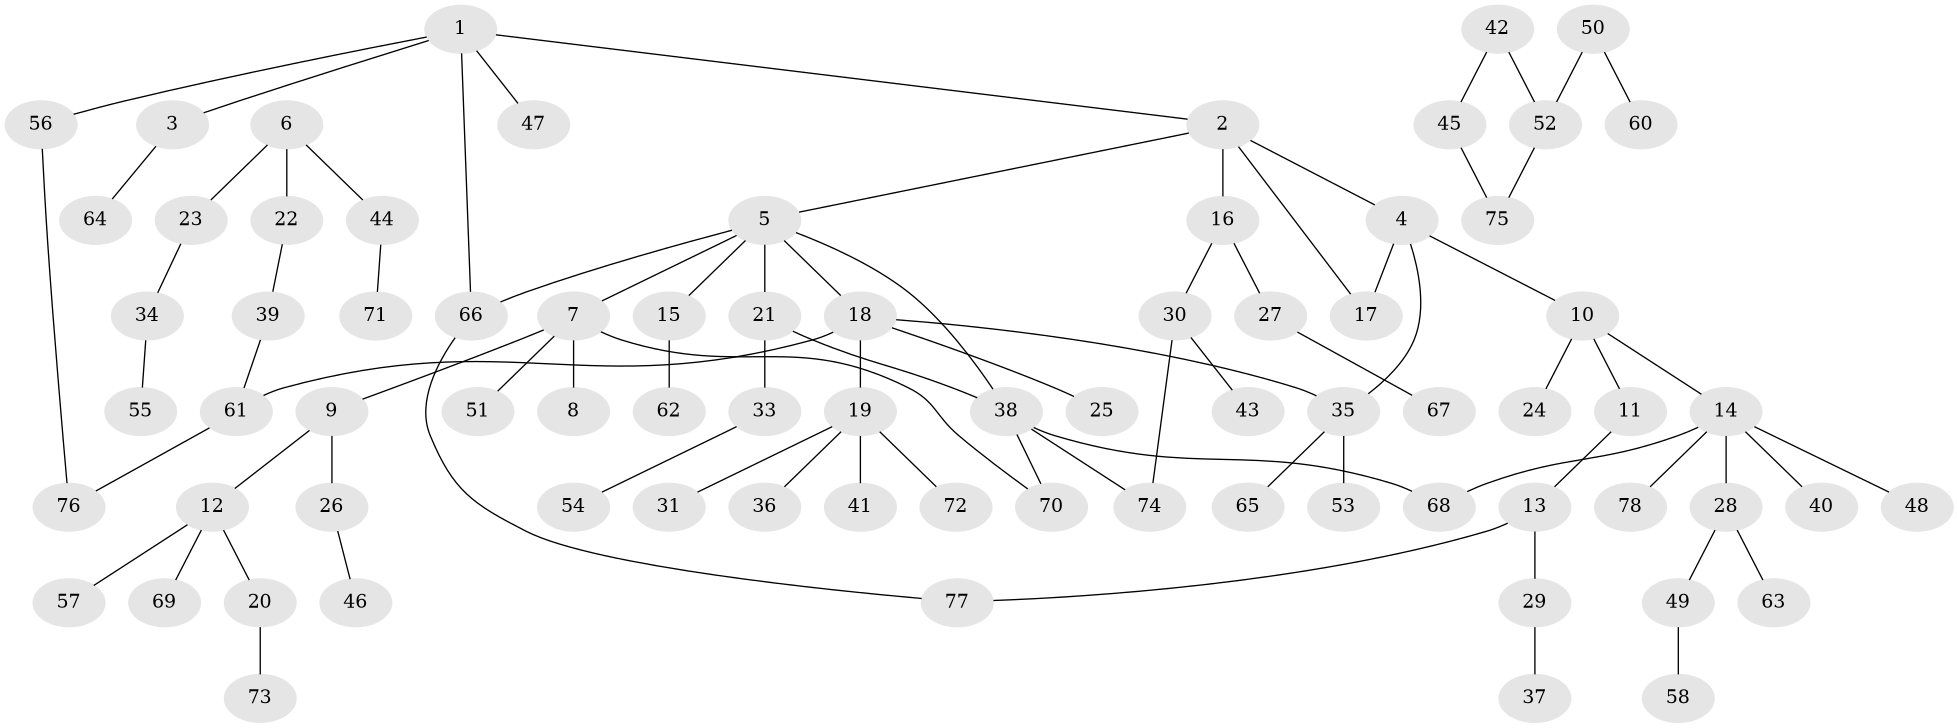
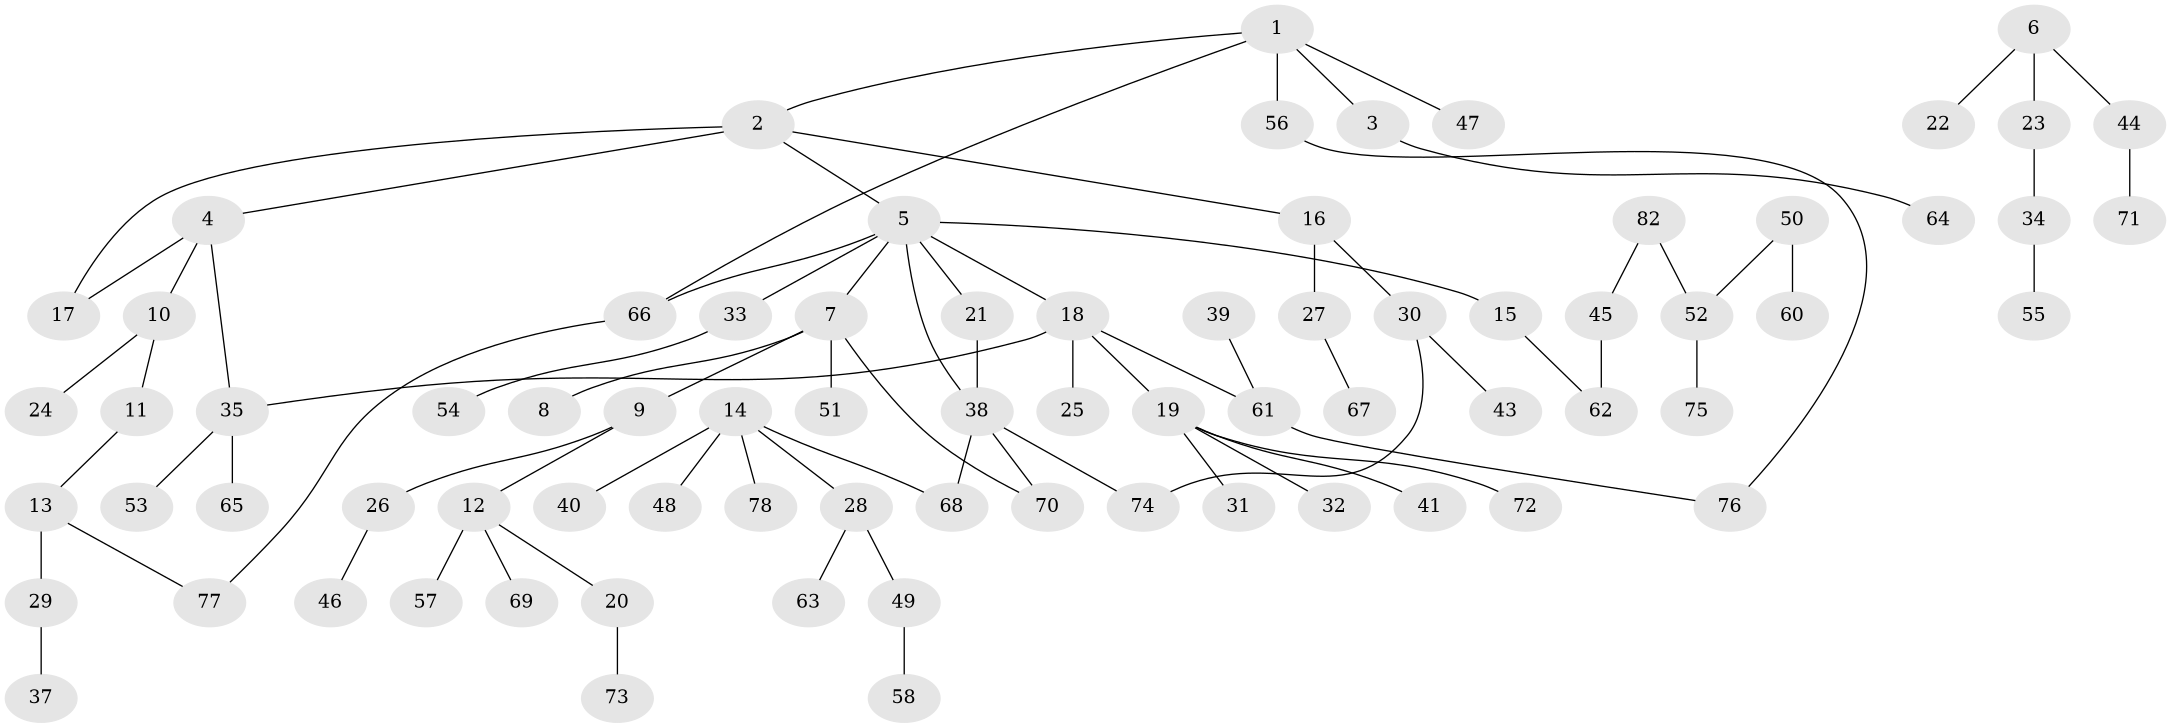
(1498, 29) -> (1649, 220)
(1474, 173) -> (1601, 364)
(278, 268) -> none
(1655, 364) -> none
(765, 365) -> (820, 268)
(765, 507) -> (1334, 507)
